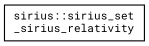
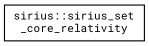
(74, 23) -> (74, 23)
